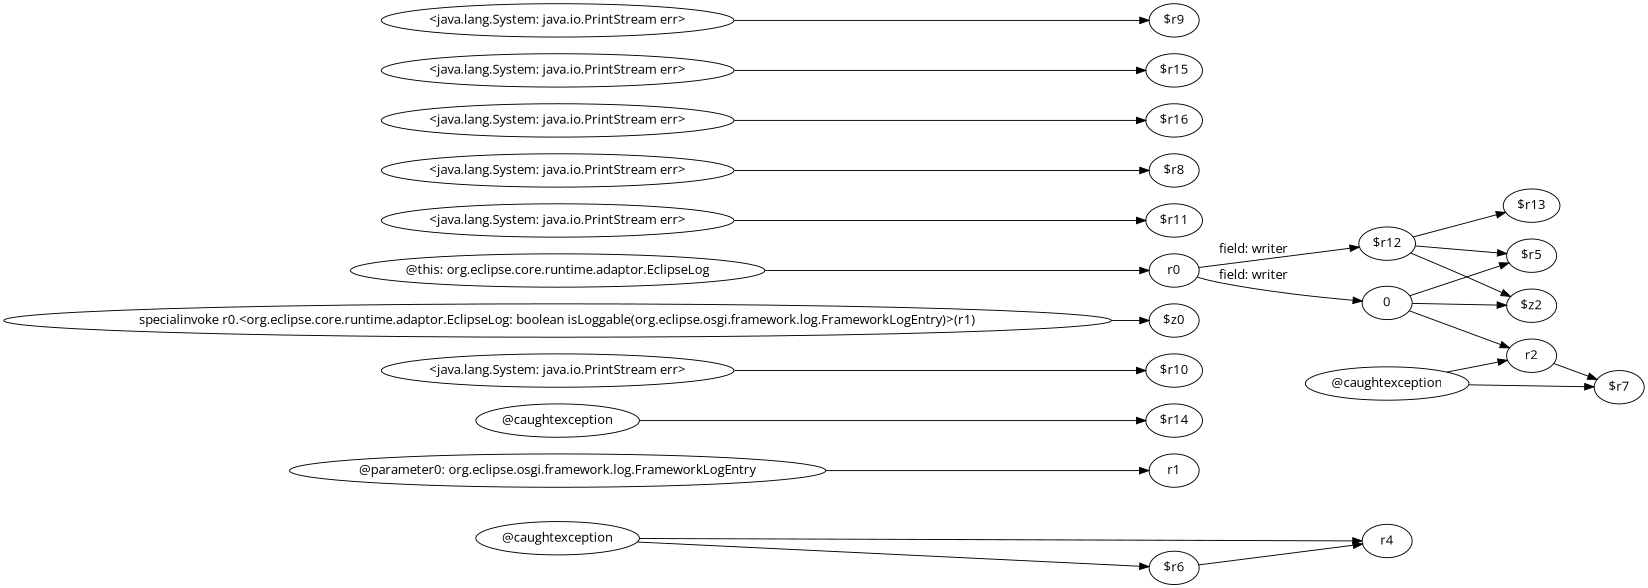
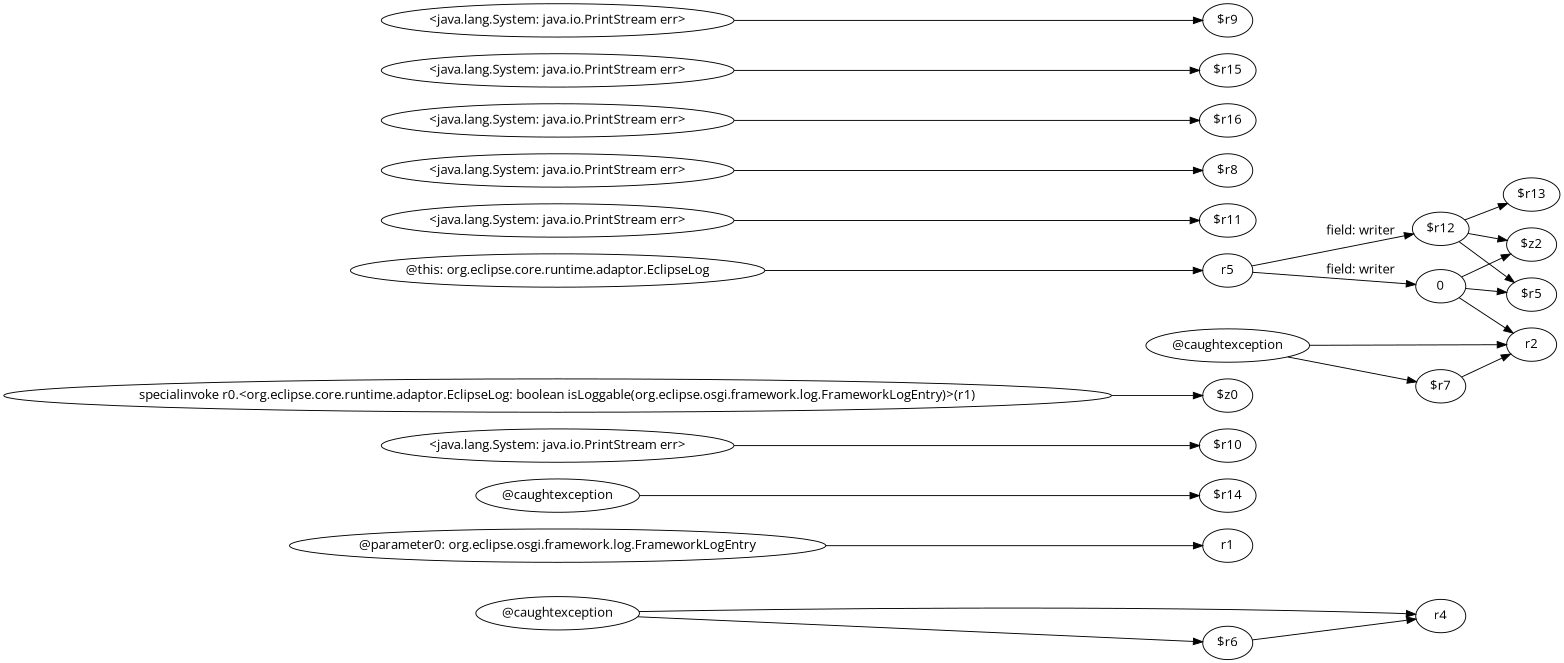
(1174, 271) -> (1228, 271)
(1571, 370) -> (1482, 367)
